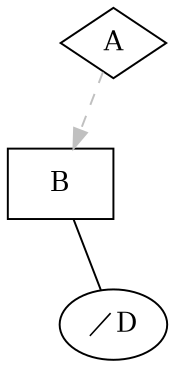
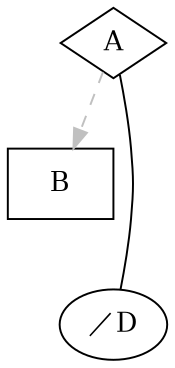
(87, 255) -> (133, 182)
